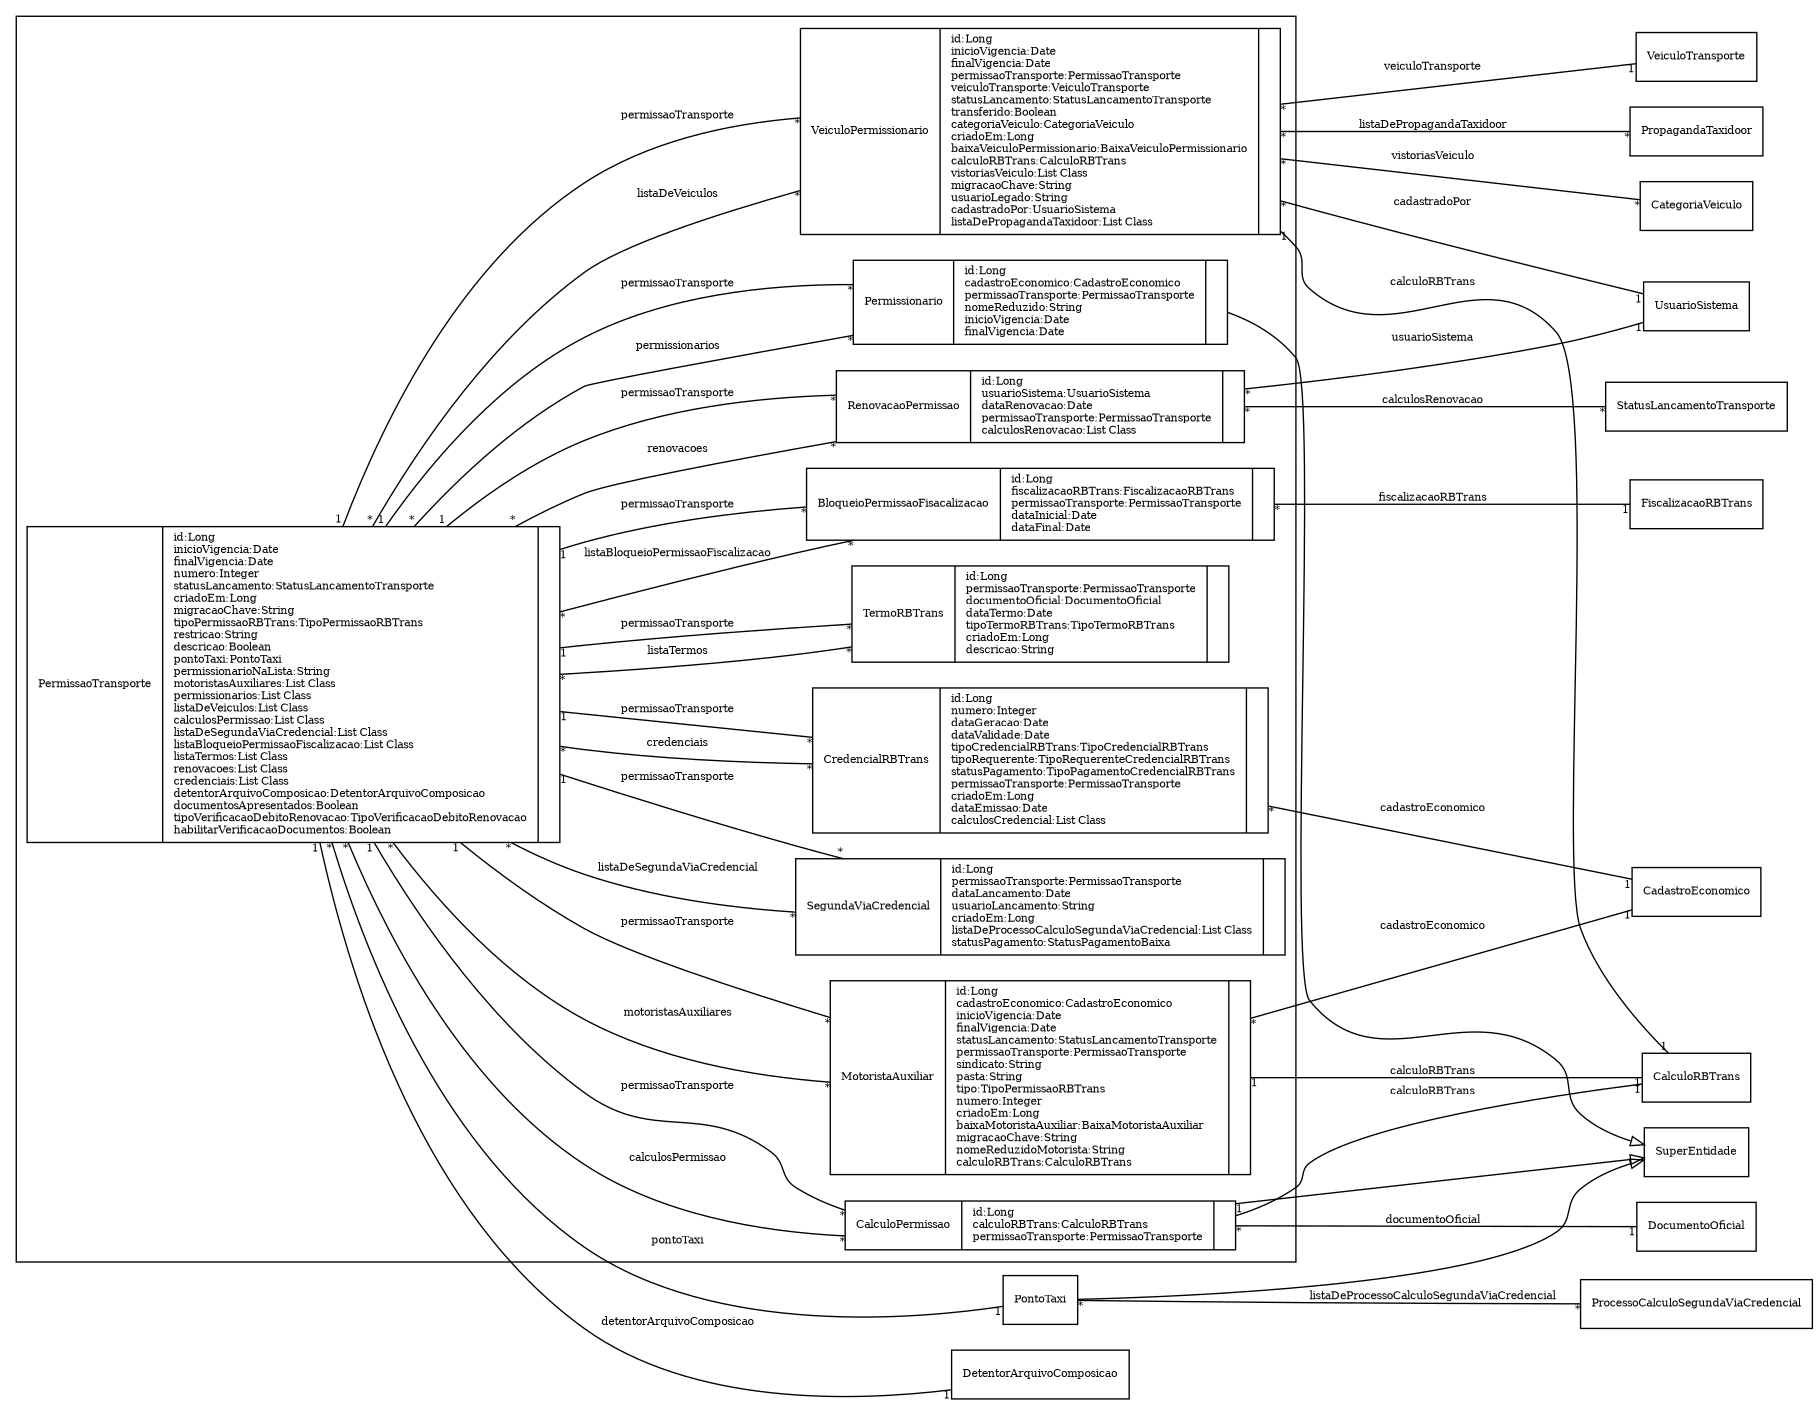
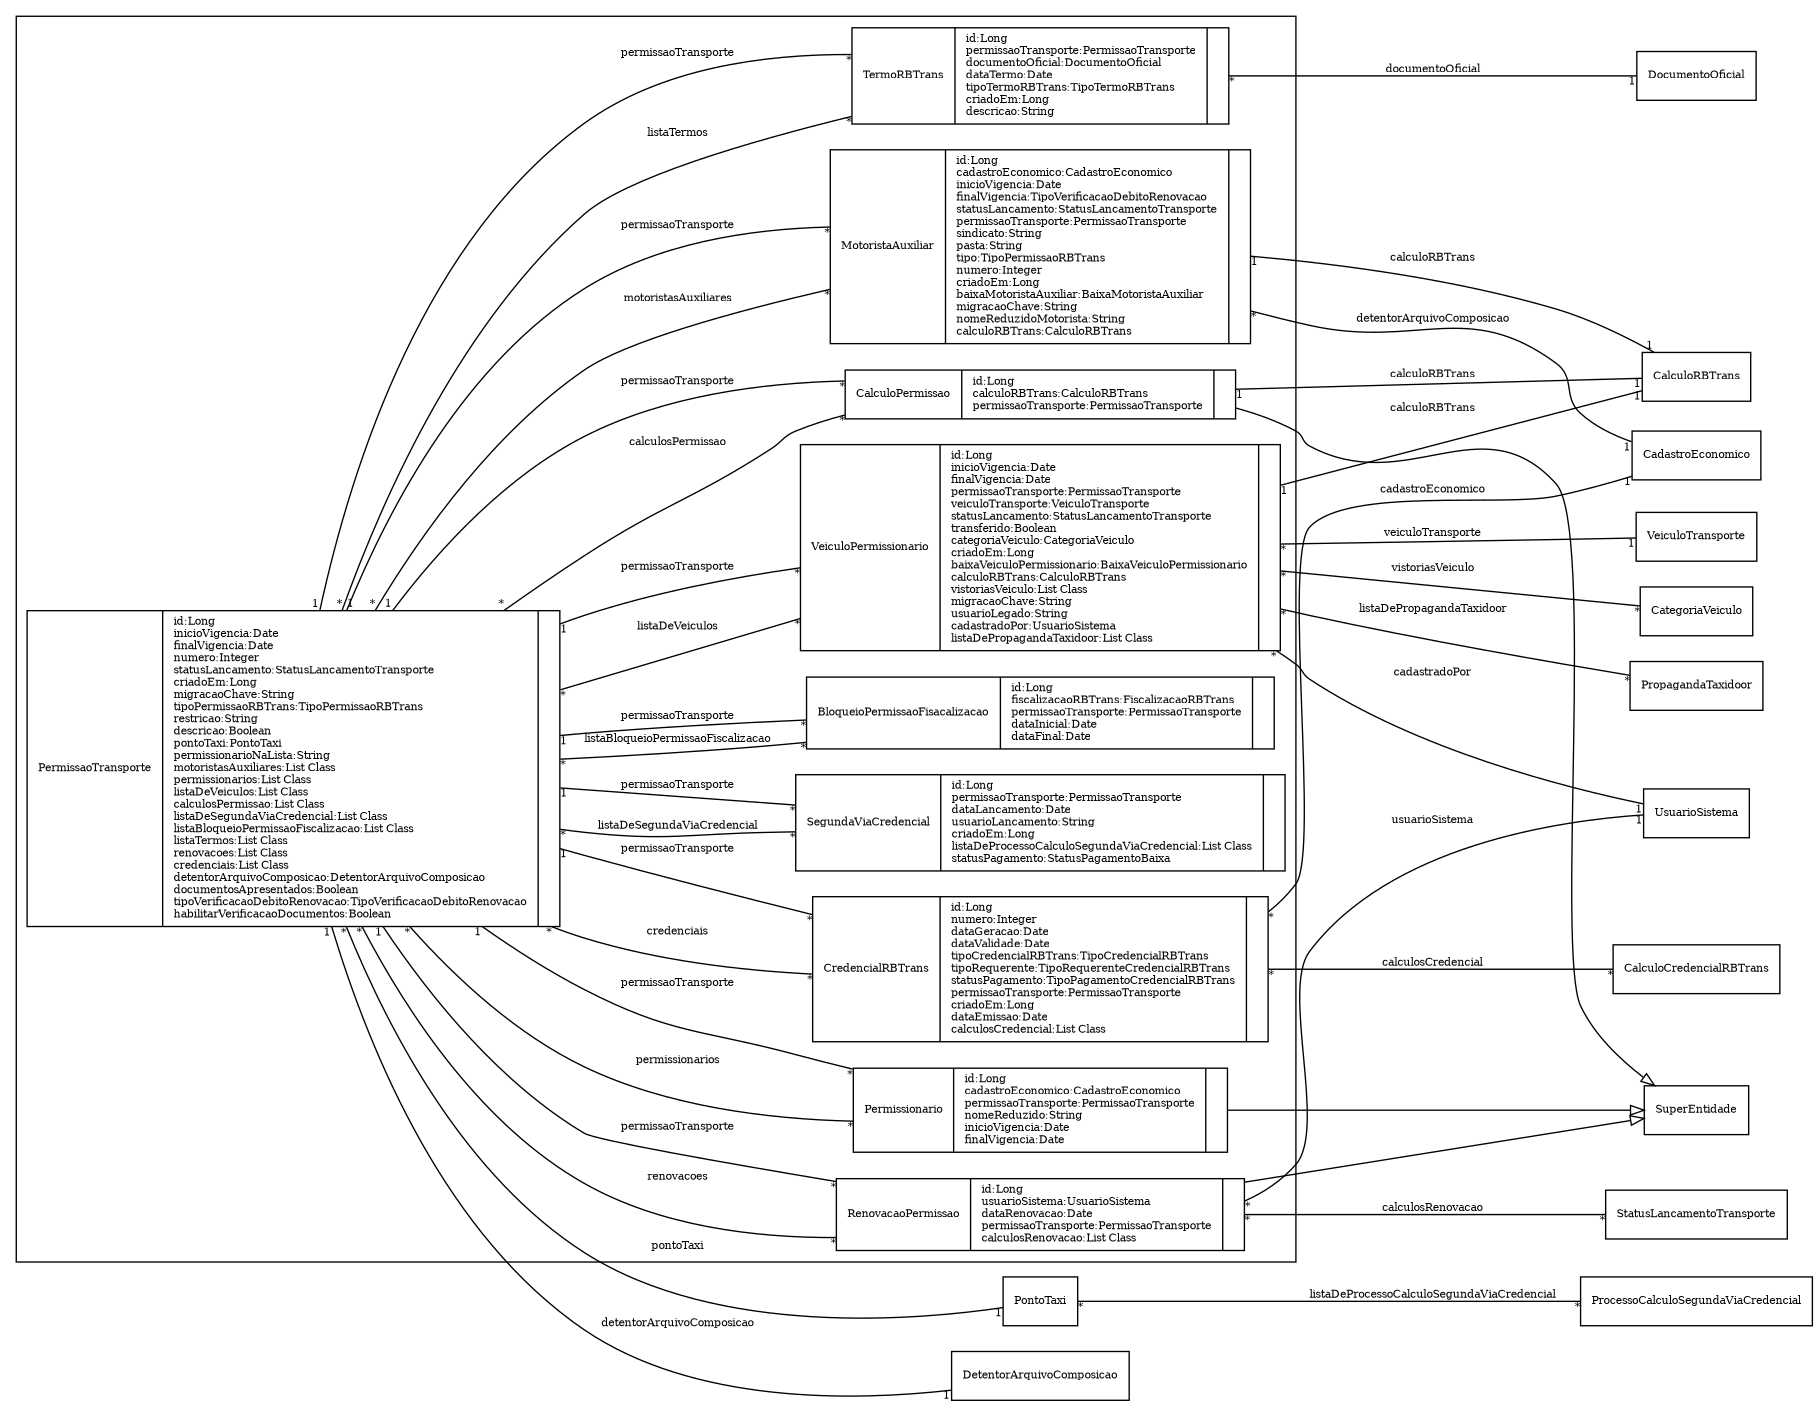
(1696, 504) -> none
(1433, 927) -> (1433, 319)
none -> (1696, 969)
(1006, 1028) -> (1082, 197)
(1436, 1226) -> (1433, 76)
(1374, 1279) -> (1437, 1151)
